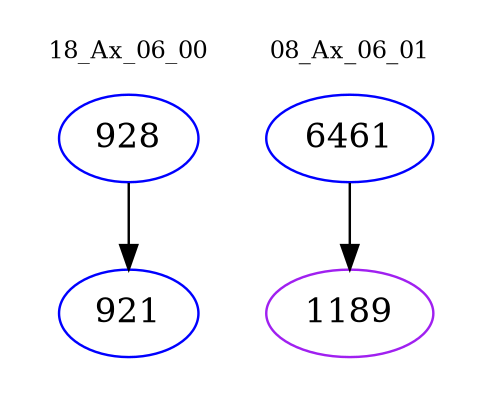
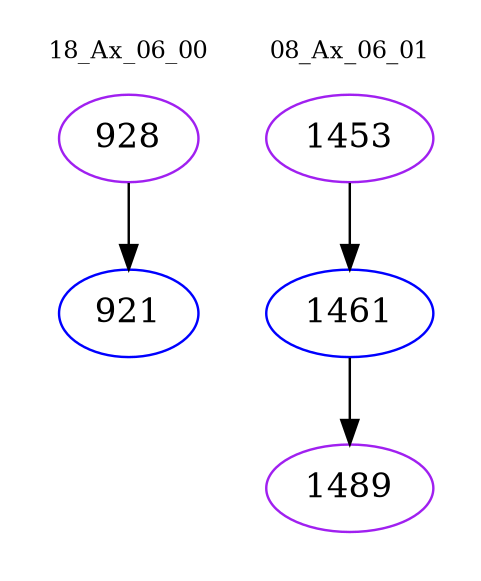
(129, 138) -> (129, 138)
none -> (350, 138)
(350, 138) -> (350, 313)
(350, 313) -> (350, 488)
